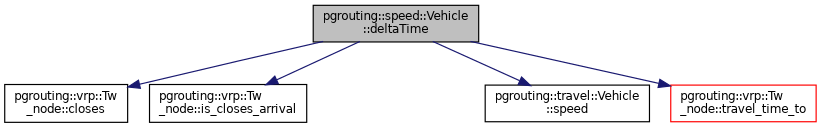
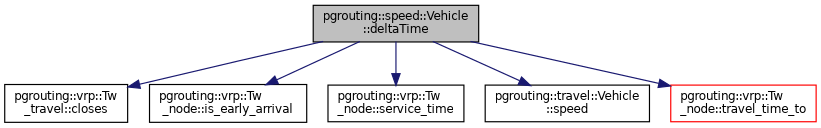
(66, 103) -> (66, 103)
(228, 103) -> (228, 103)
none -> (396, 103)
